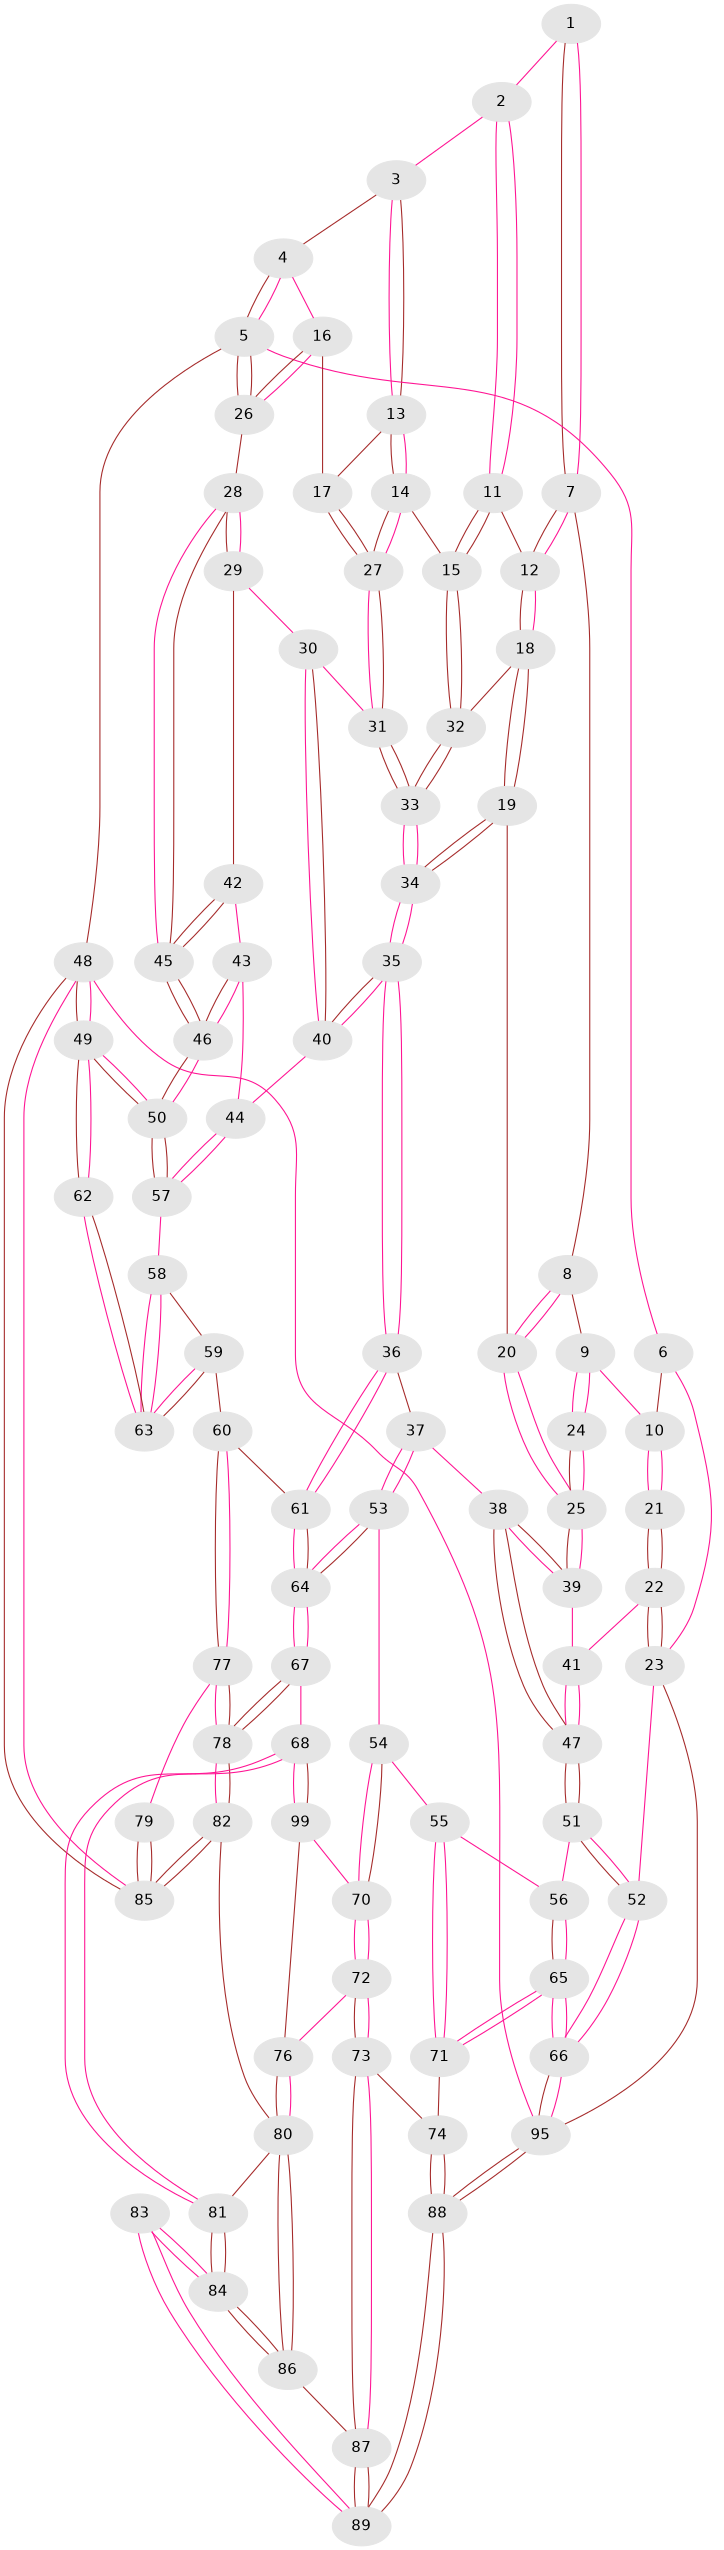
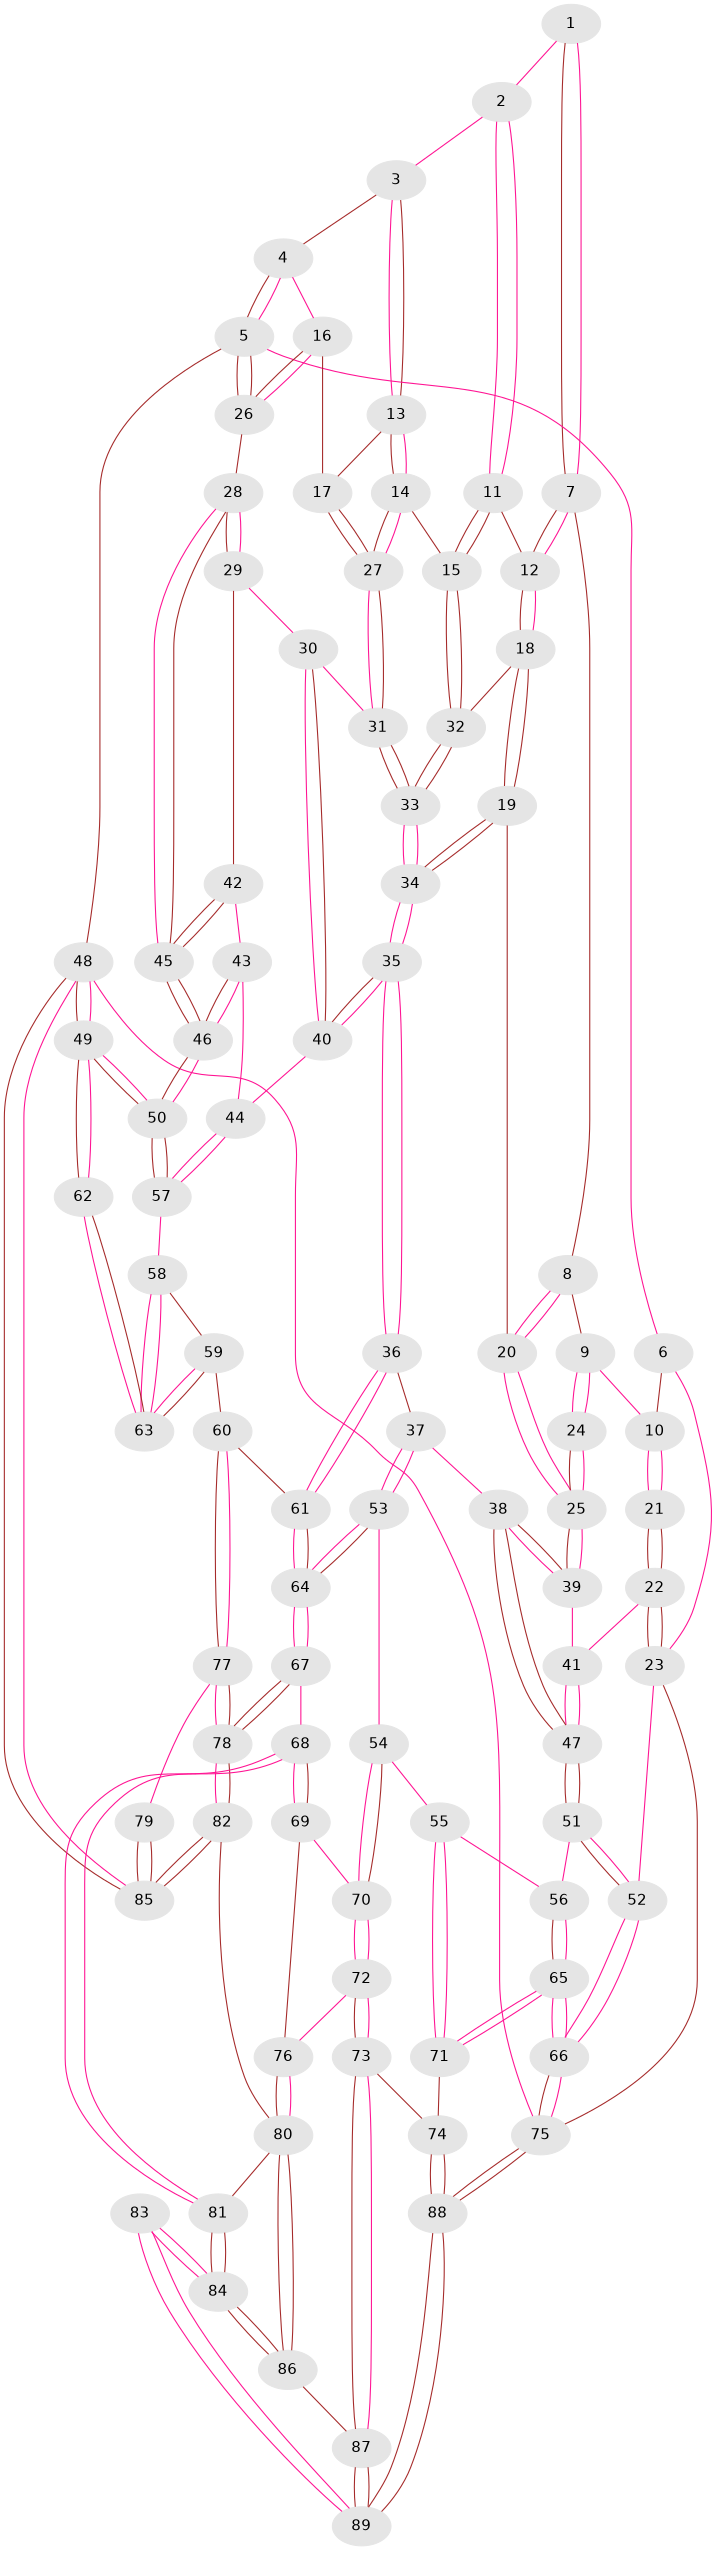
(301, 1822) -> (301, 1822)
(541, 2135) -> (541, 2135)
